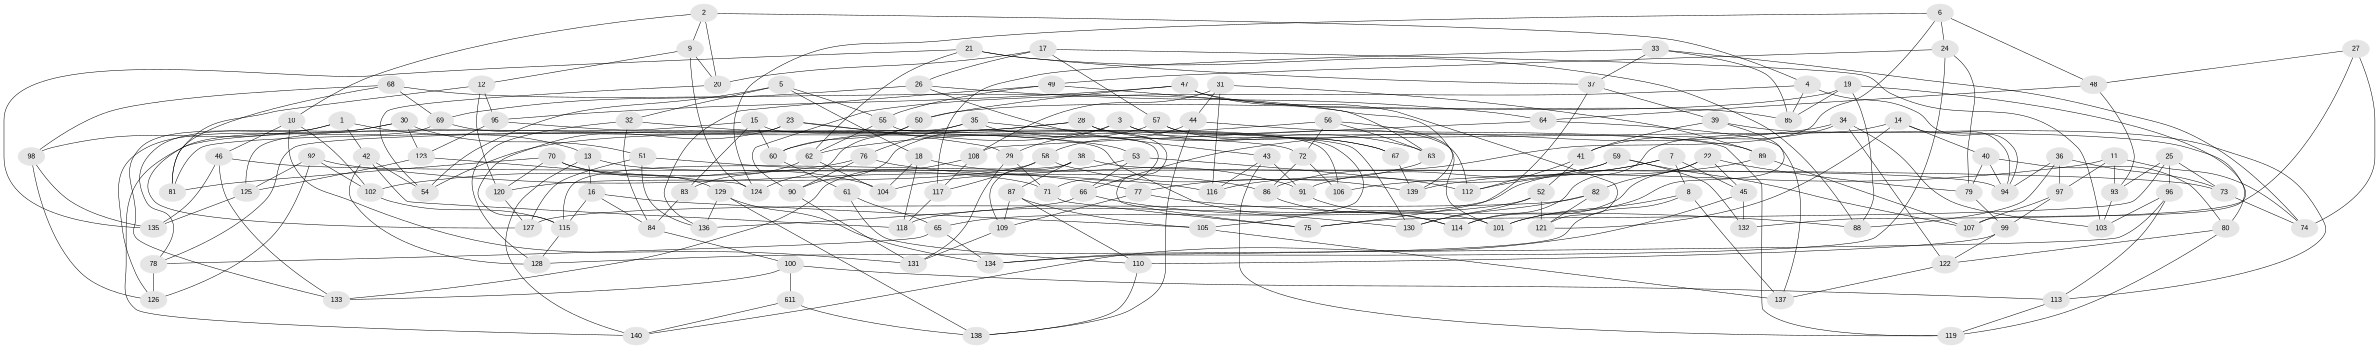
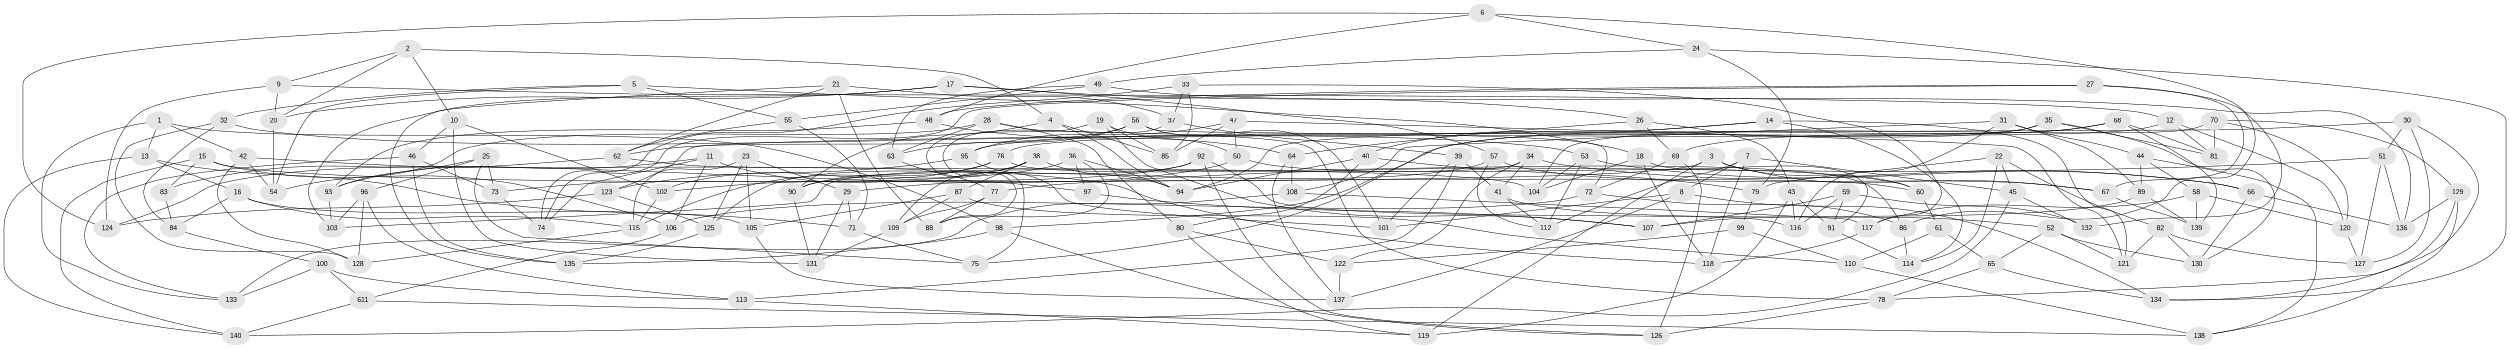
none -> (2244, 140)
(2039, 206) -> none
none -> (518, 263)
